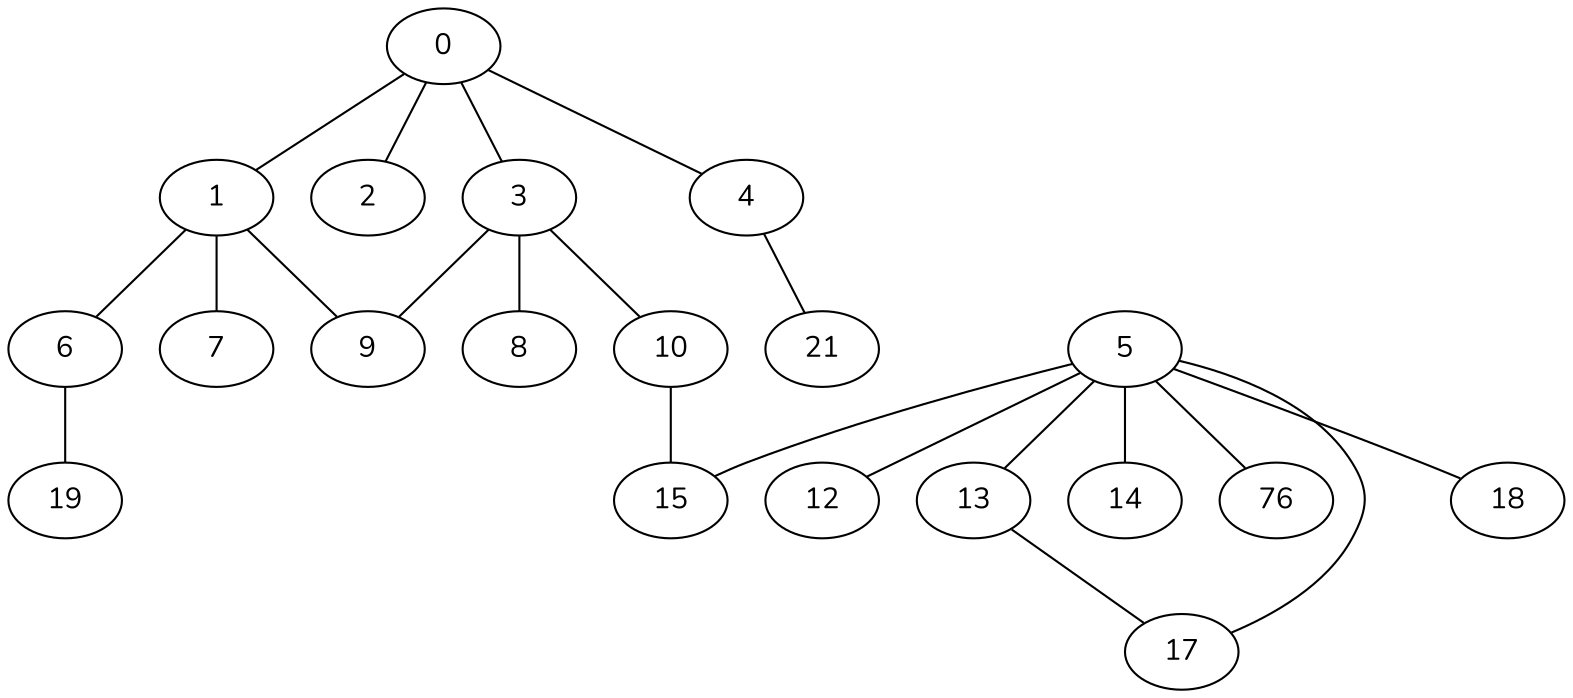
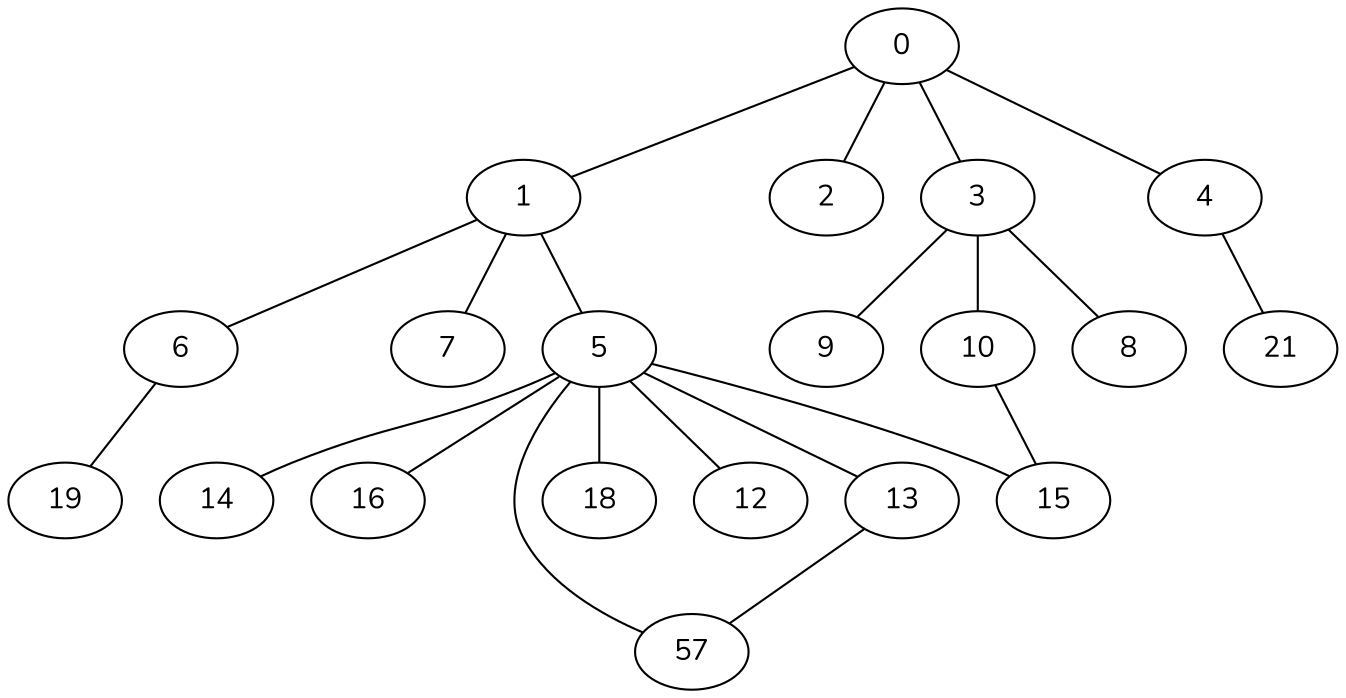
(292, 273) -> (561, 273)
(1276, 500) -> (368, 500)
(1182, 652) -> (692, 652)
